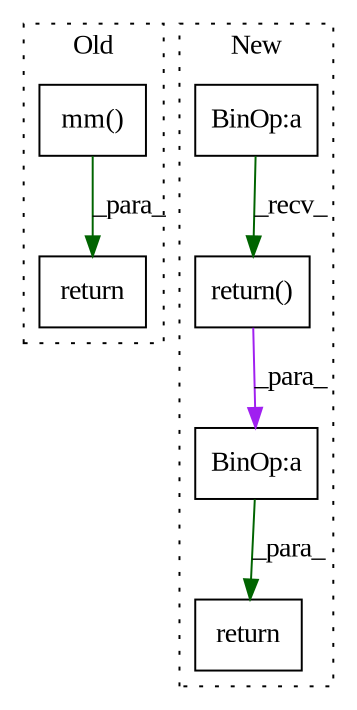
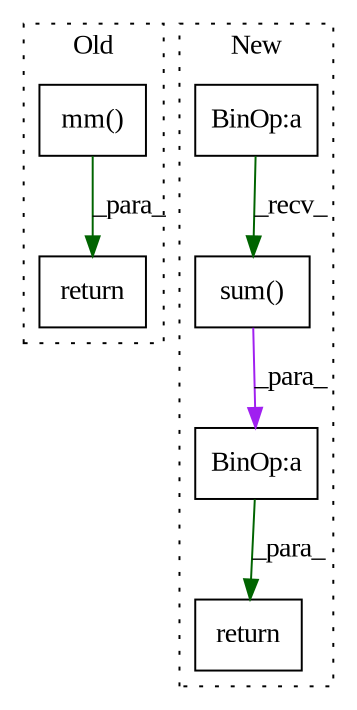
(252, 292) -> (252, 292)
